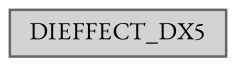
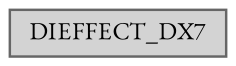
(118, 33) -> (118, 33)
